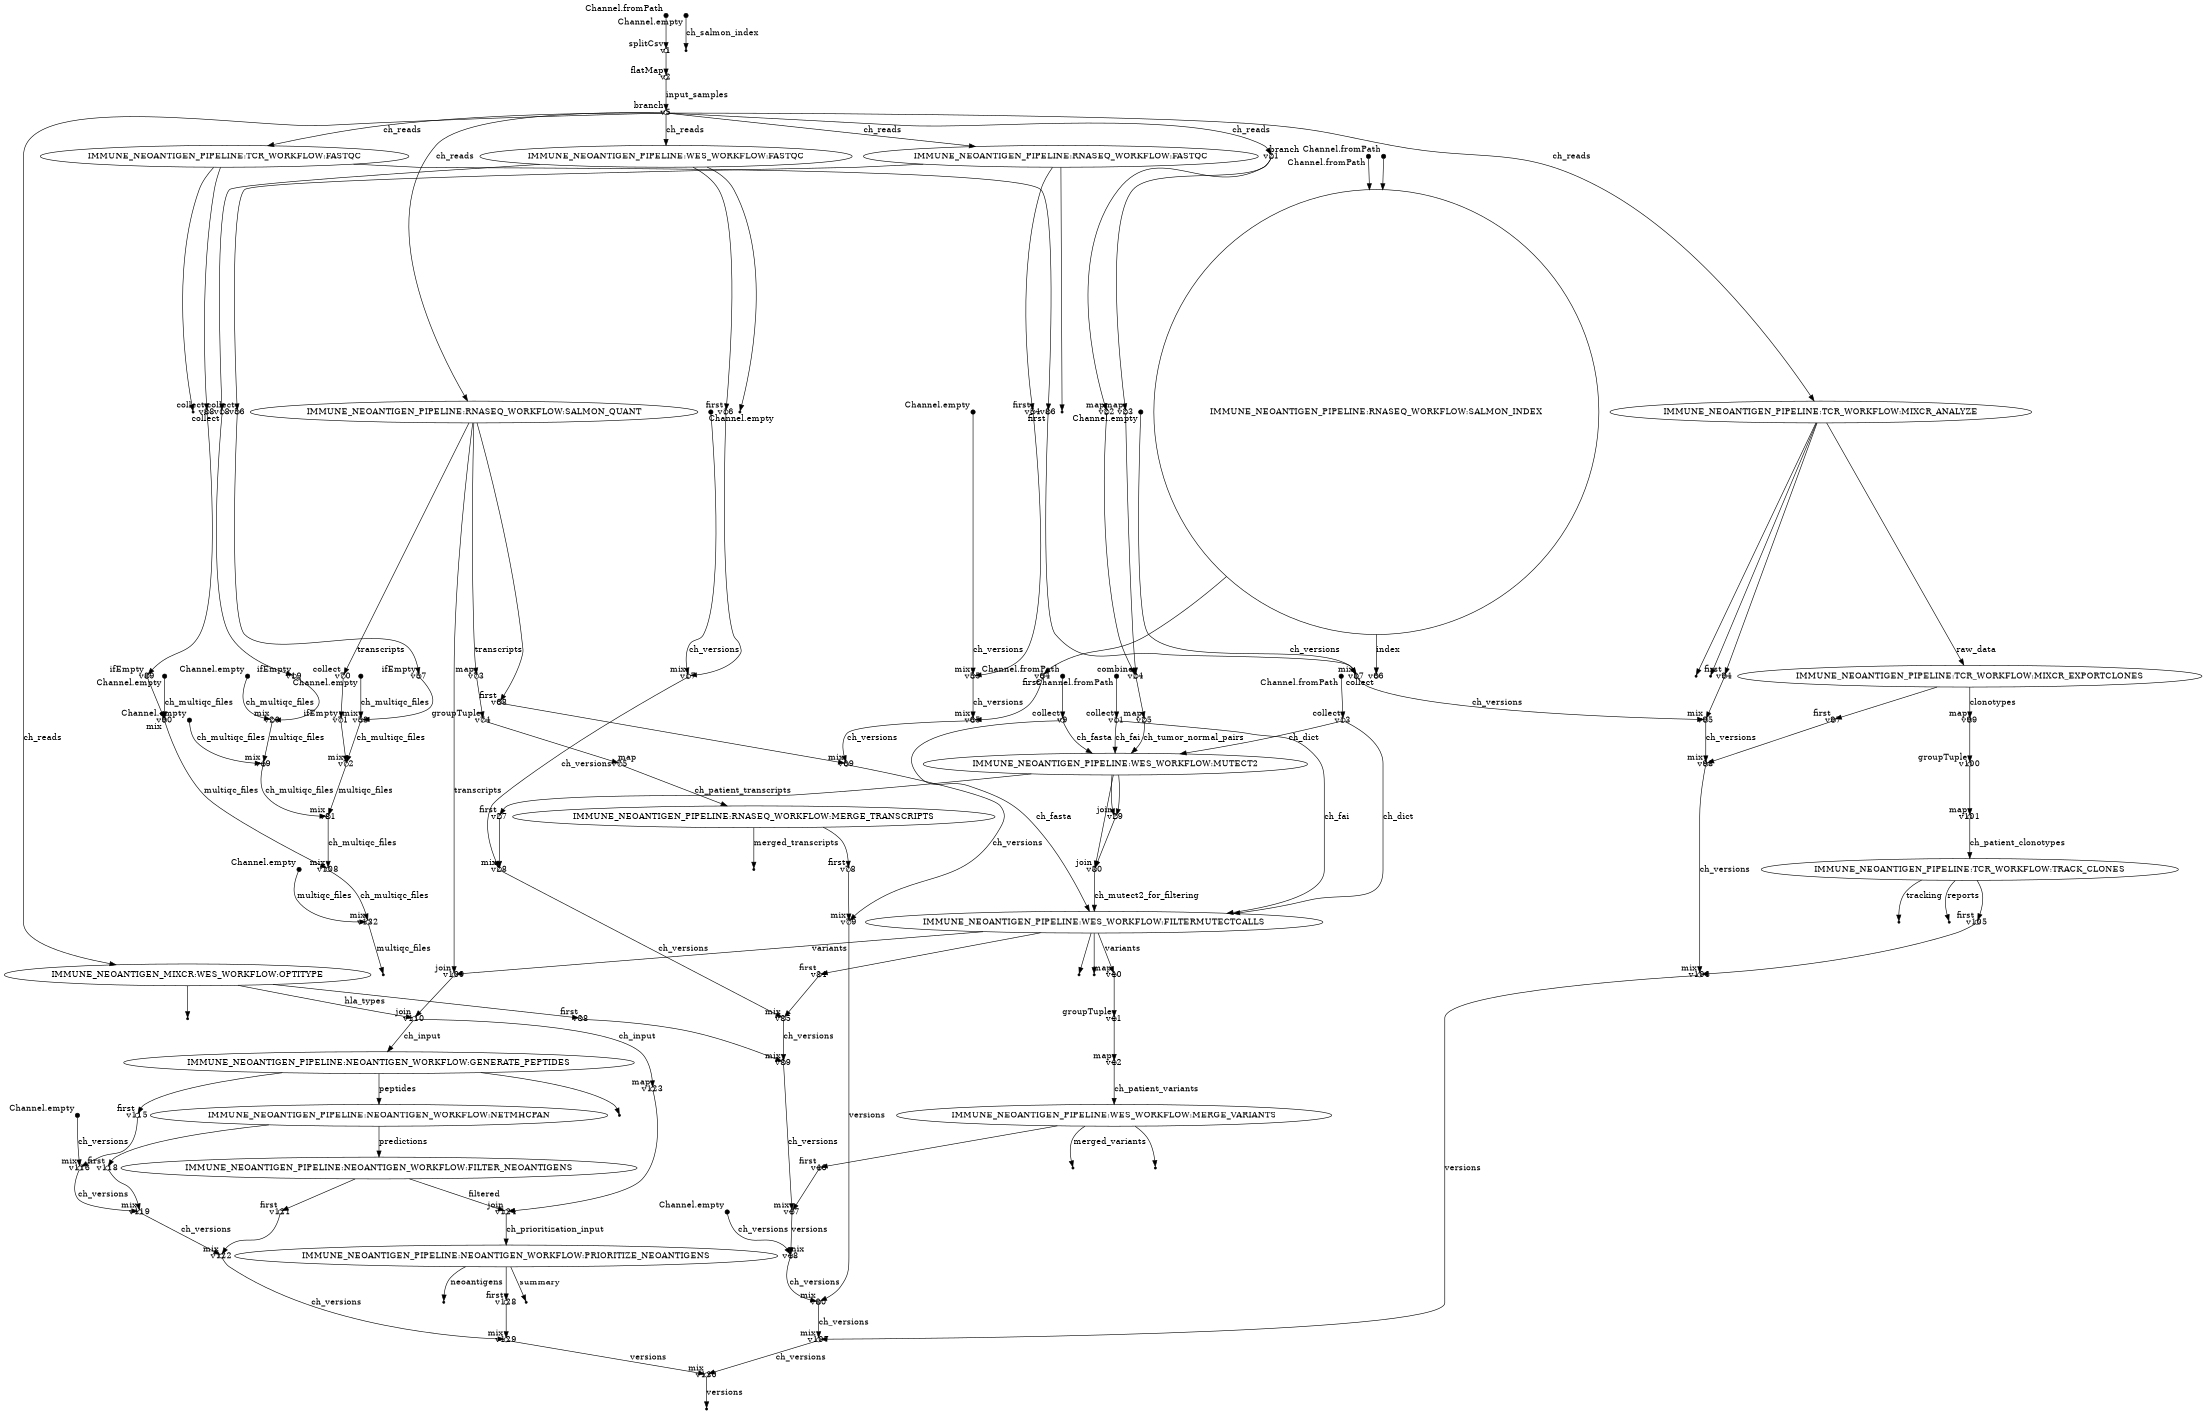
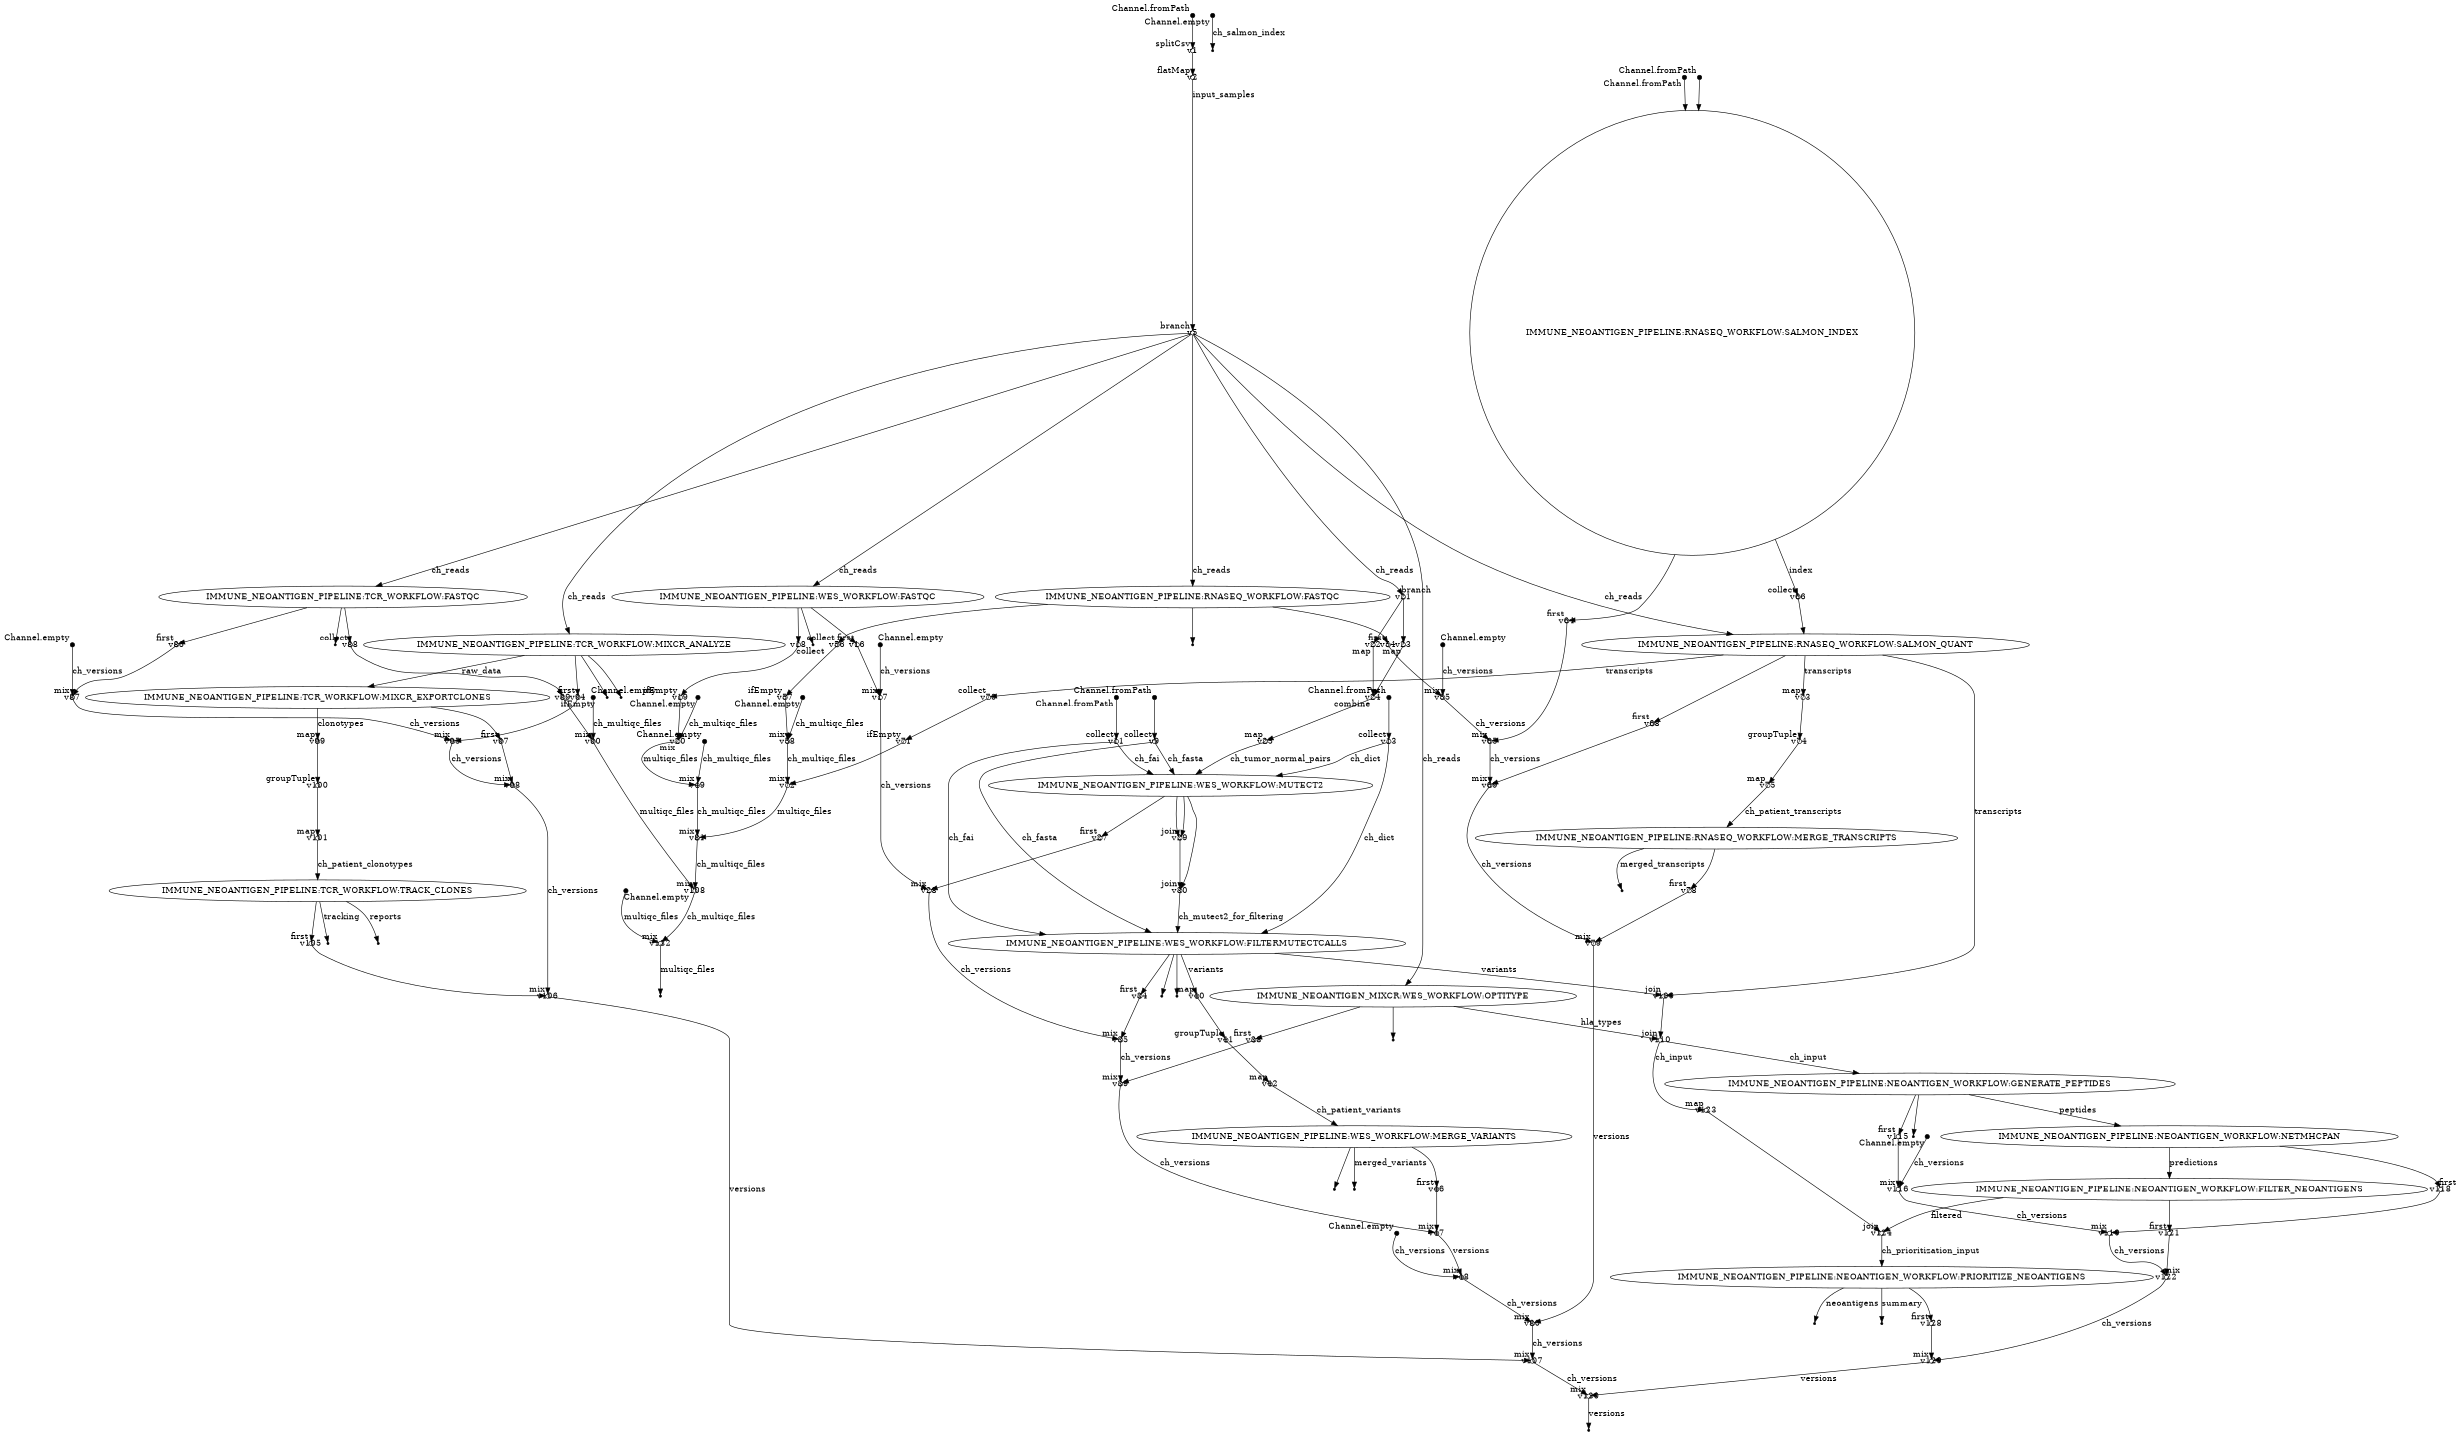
none -> (1801, 613)
